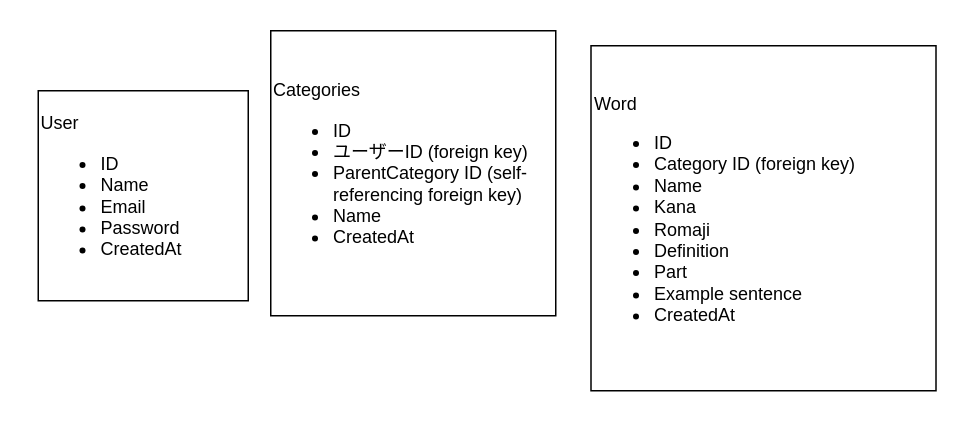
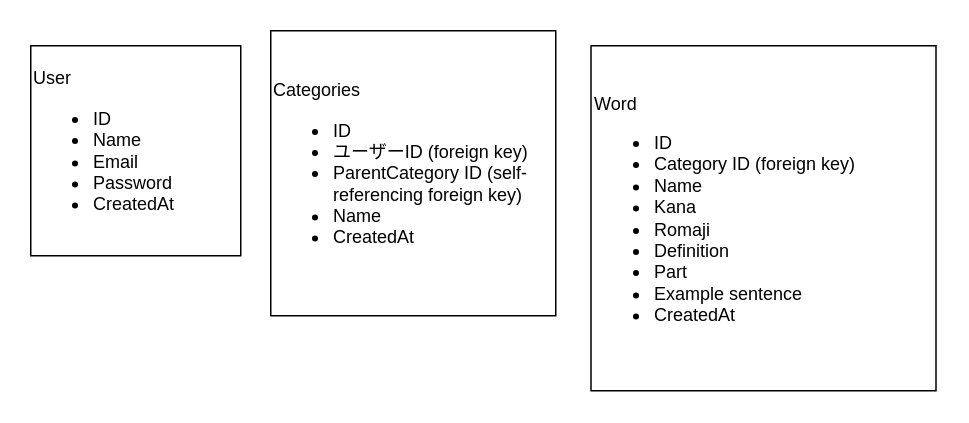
(143, 196) -> (136, 151)
